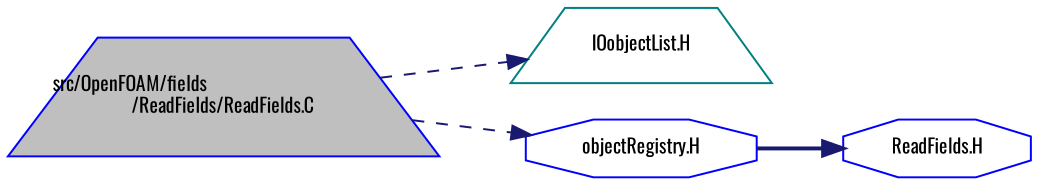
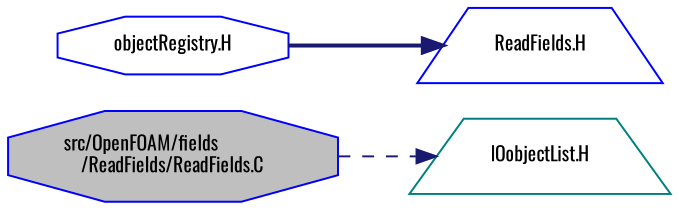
(224, 97) -> (173, 156)
(462, 126) -> none
(937, 148) -> (540, 46)
